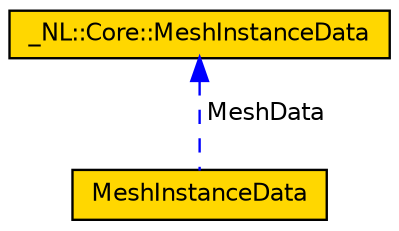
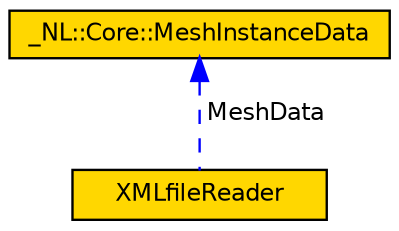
(200, 195) -> (200, 195)
